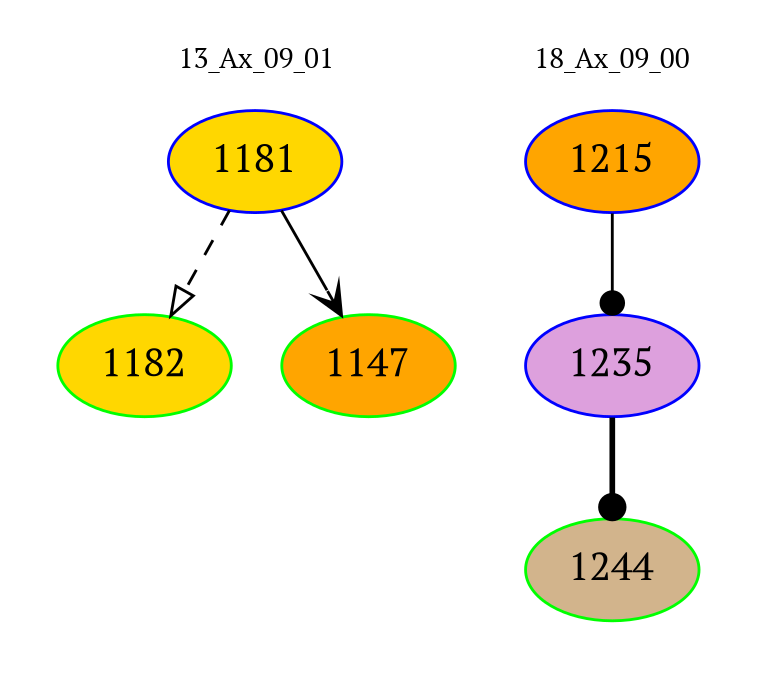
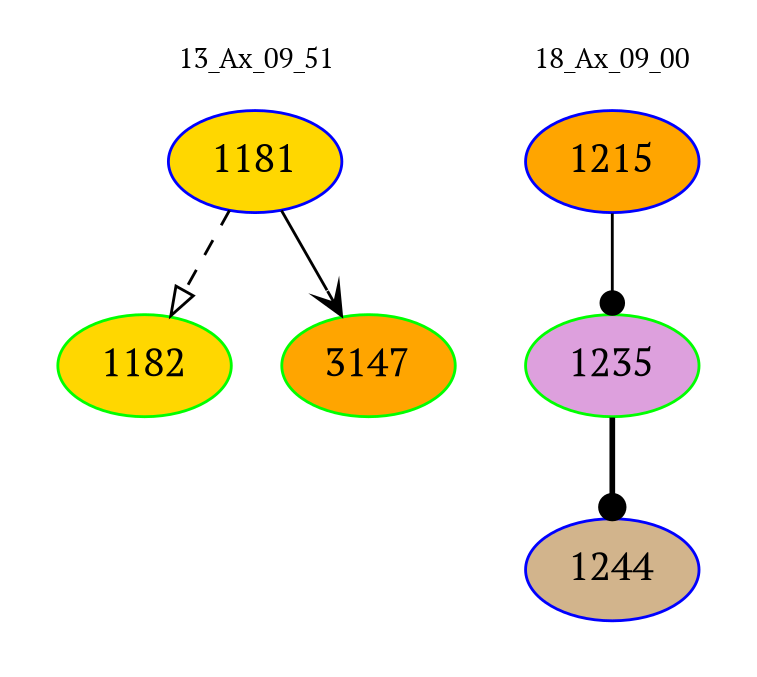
(257, 61) -> (257, 61)
(369, 366) -> (369, 366)
(612, 366) -> (612, 366)
(612, 570) -> (612, 570)
